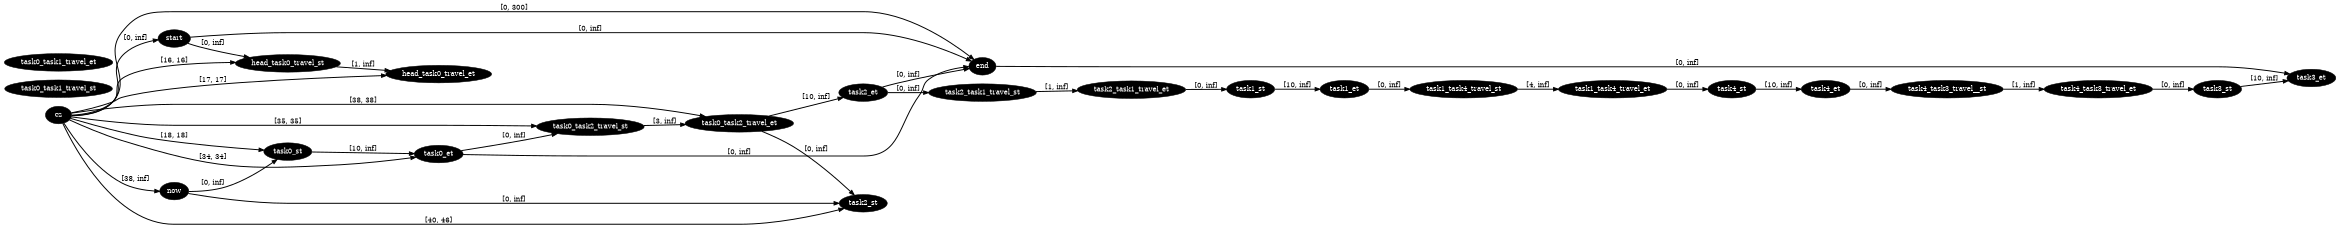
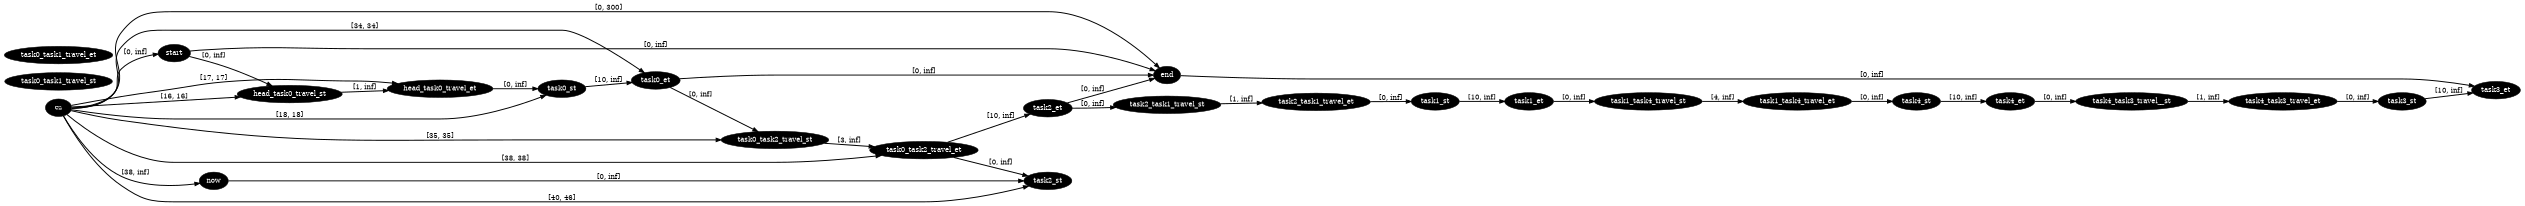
(233, 184) -> (513, 89)
